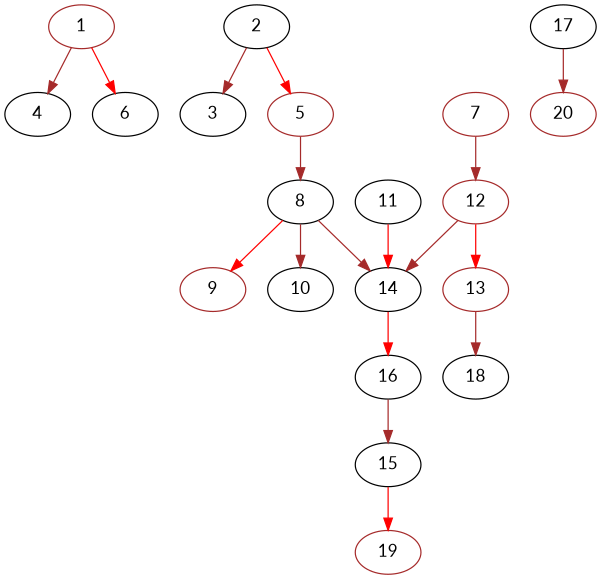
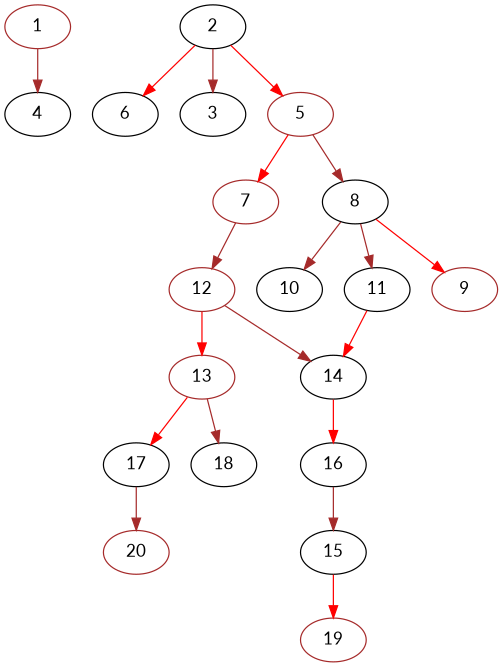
(101, 65) -> (174, 66)
none -> (276, 153)
(340, 241) -> (365, 240)
none -> (173, 416)
